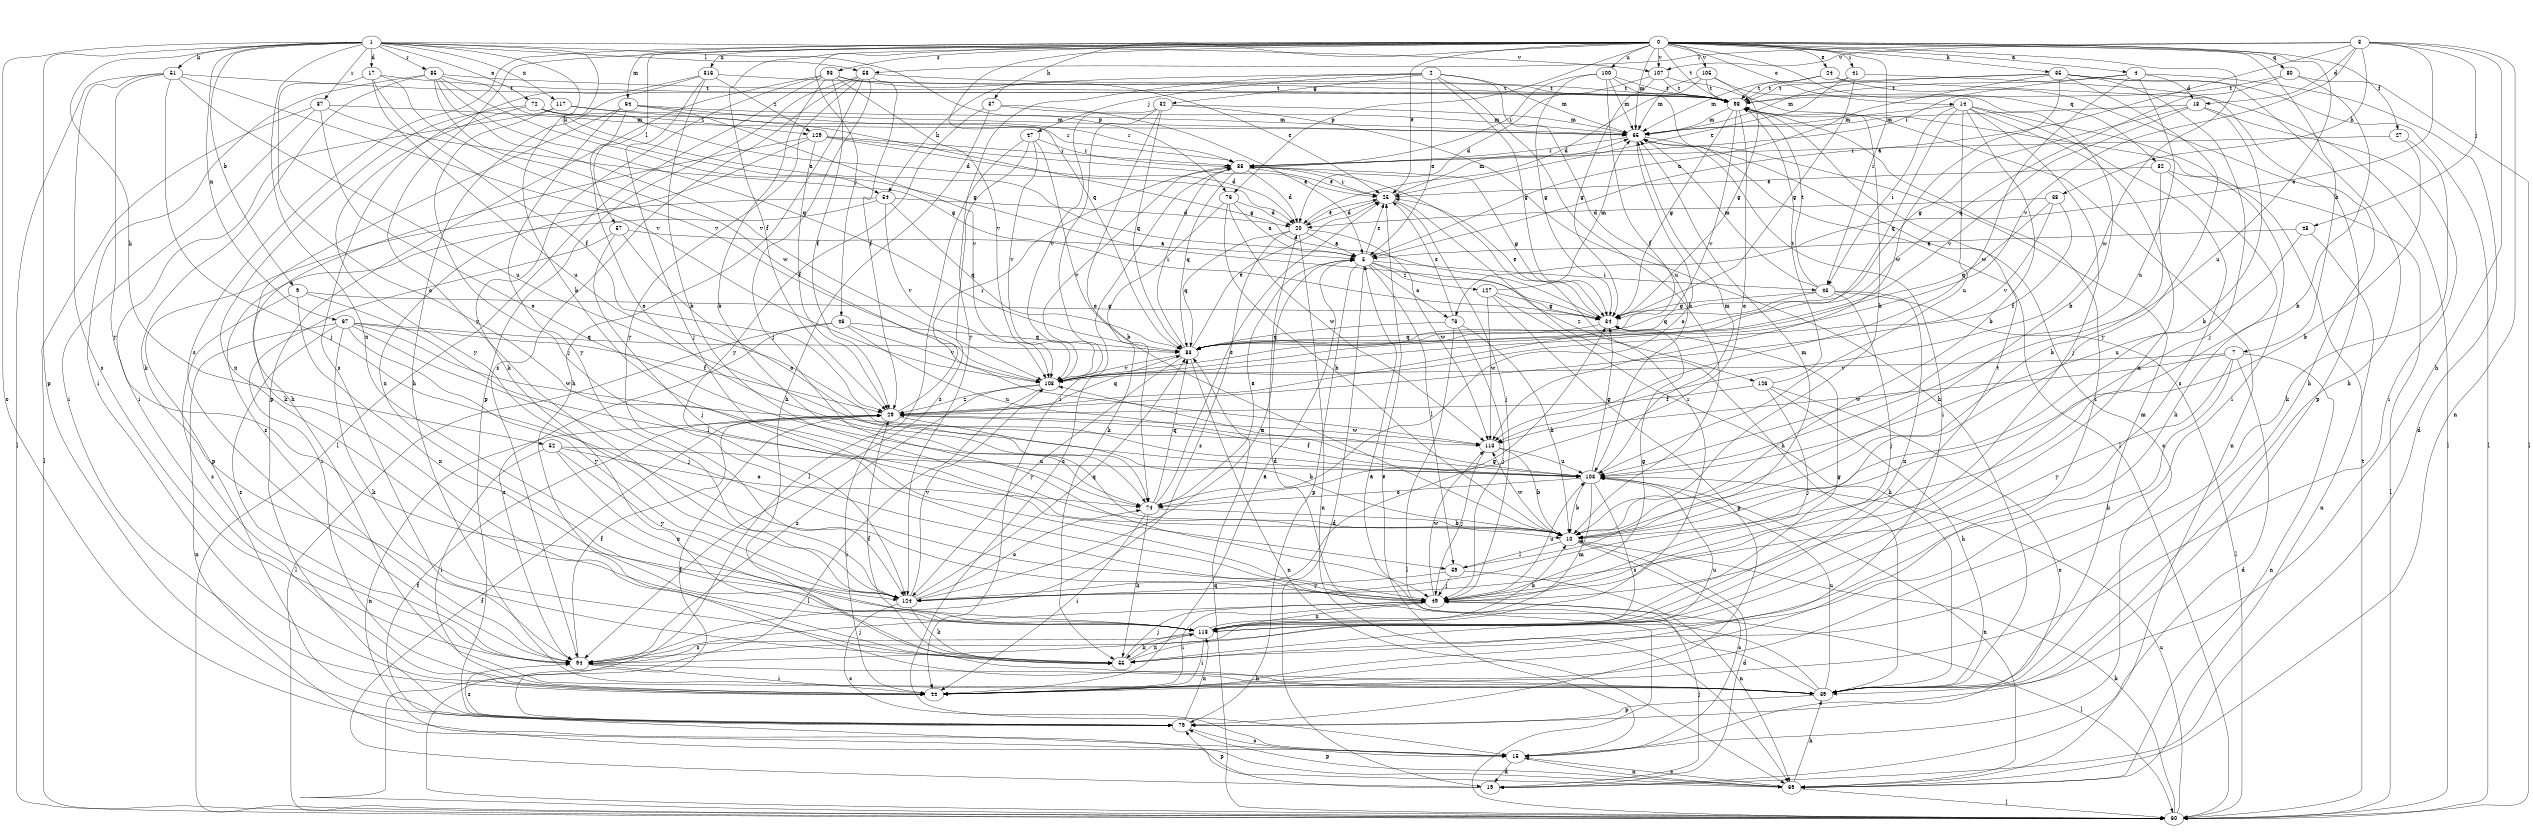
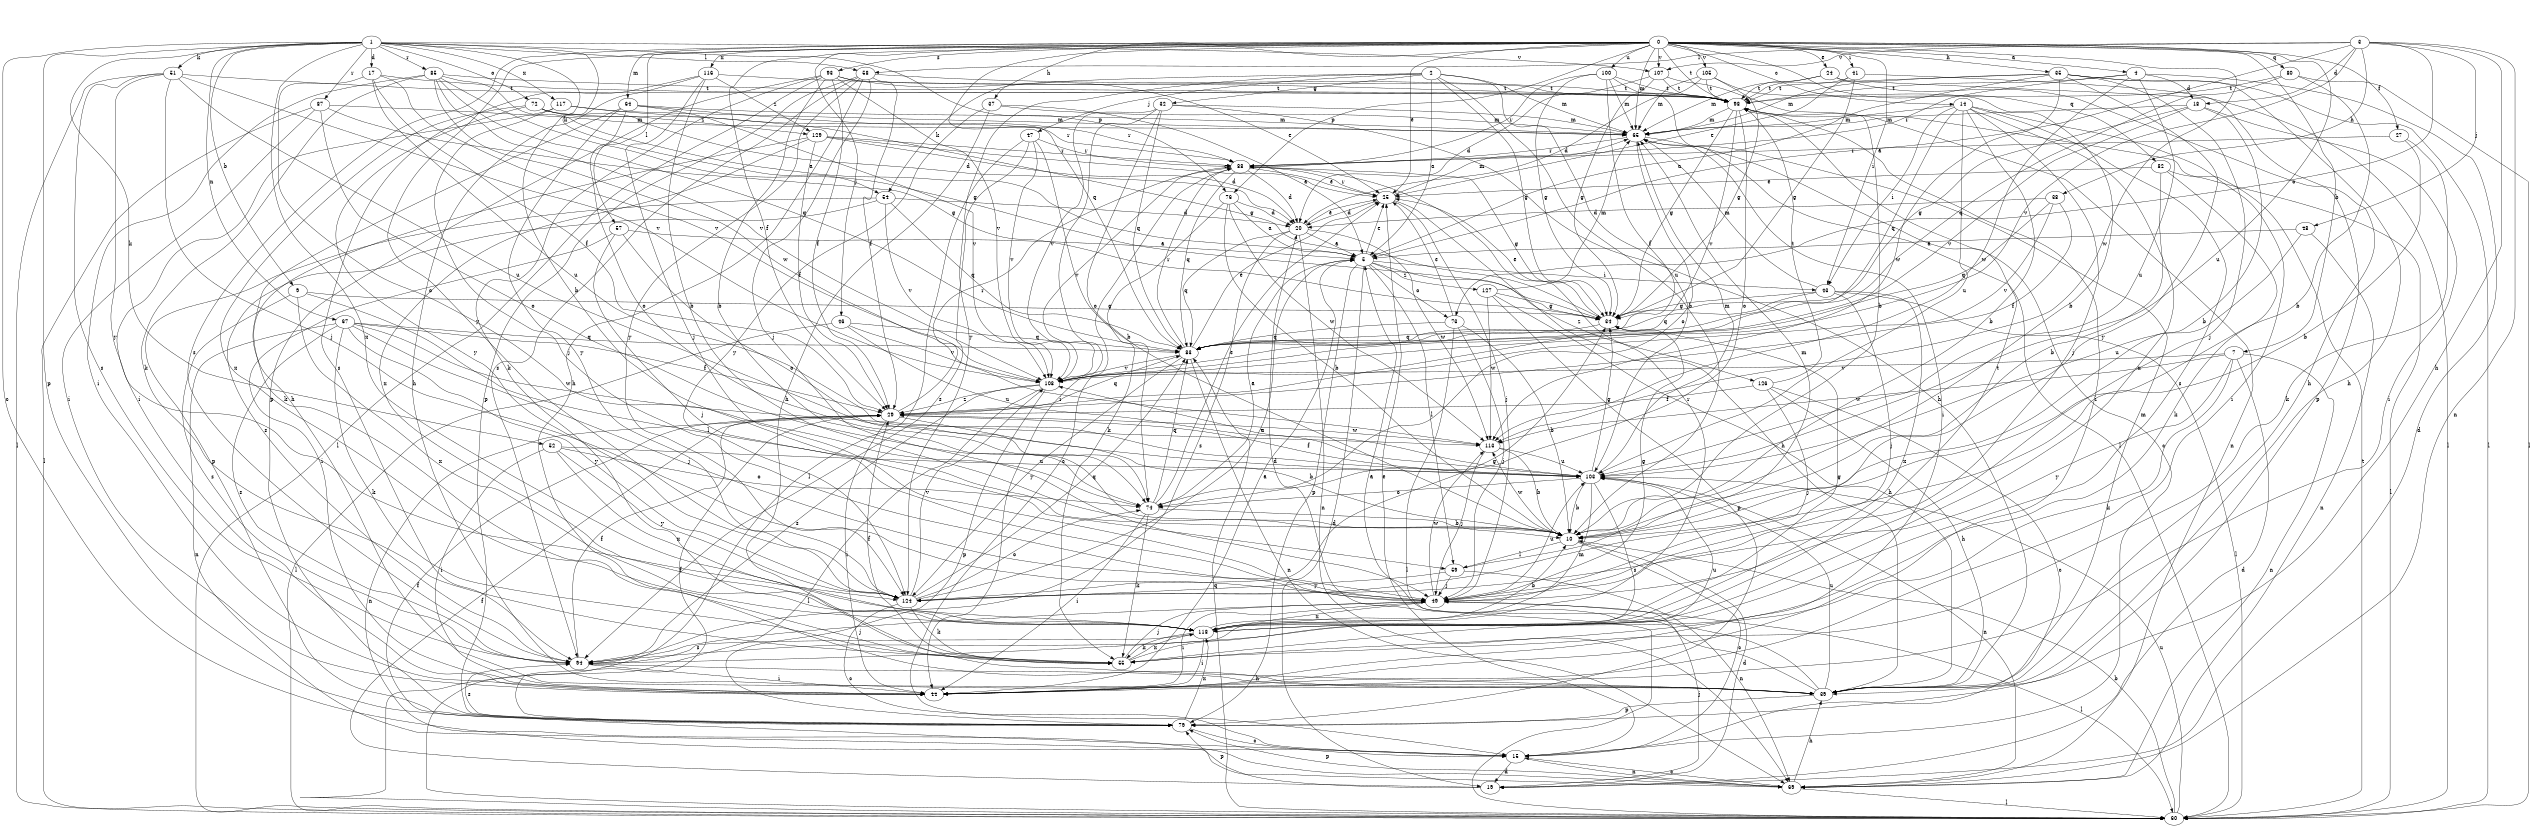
(709, 73) -> (709, 73)
(1801, 191) -> none
(567, 425) -> none
none -> (727, 663)
